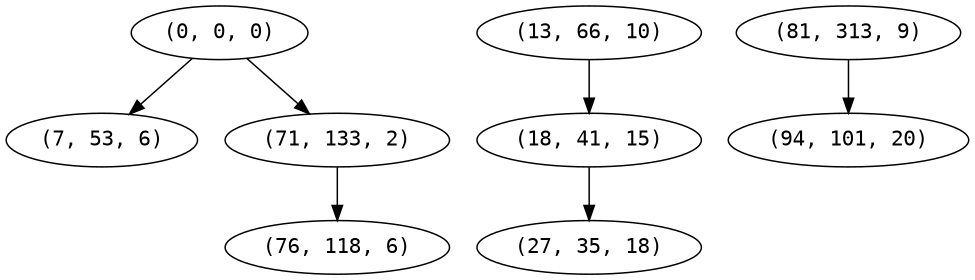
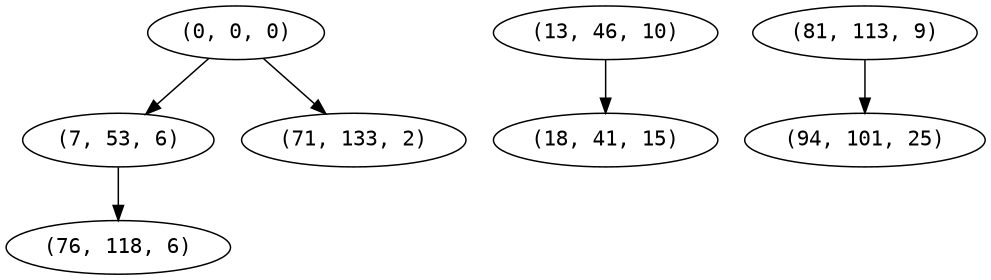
(589, 33) -> (606, 33)
(848, 33) -> (865, 33)
(848, 140) -> (865, 140)
(337, 186) -> (118, 186)
(589, 247) -> none
